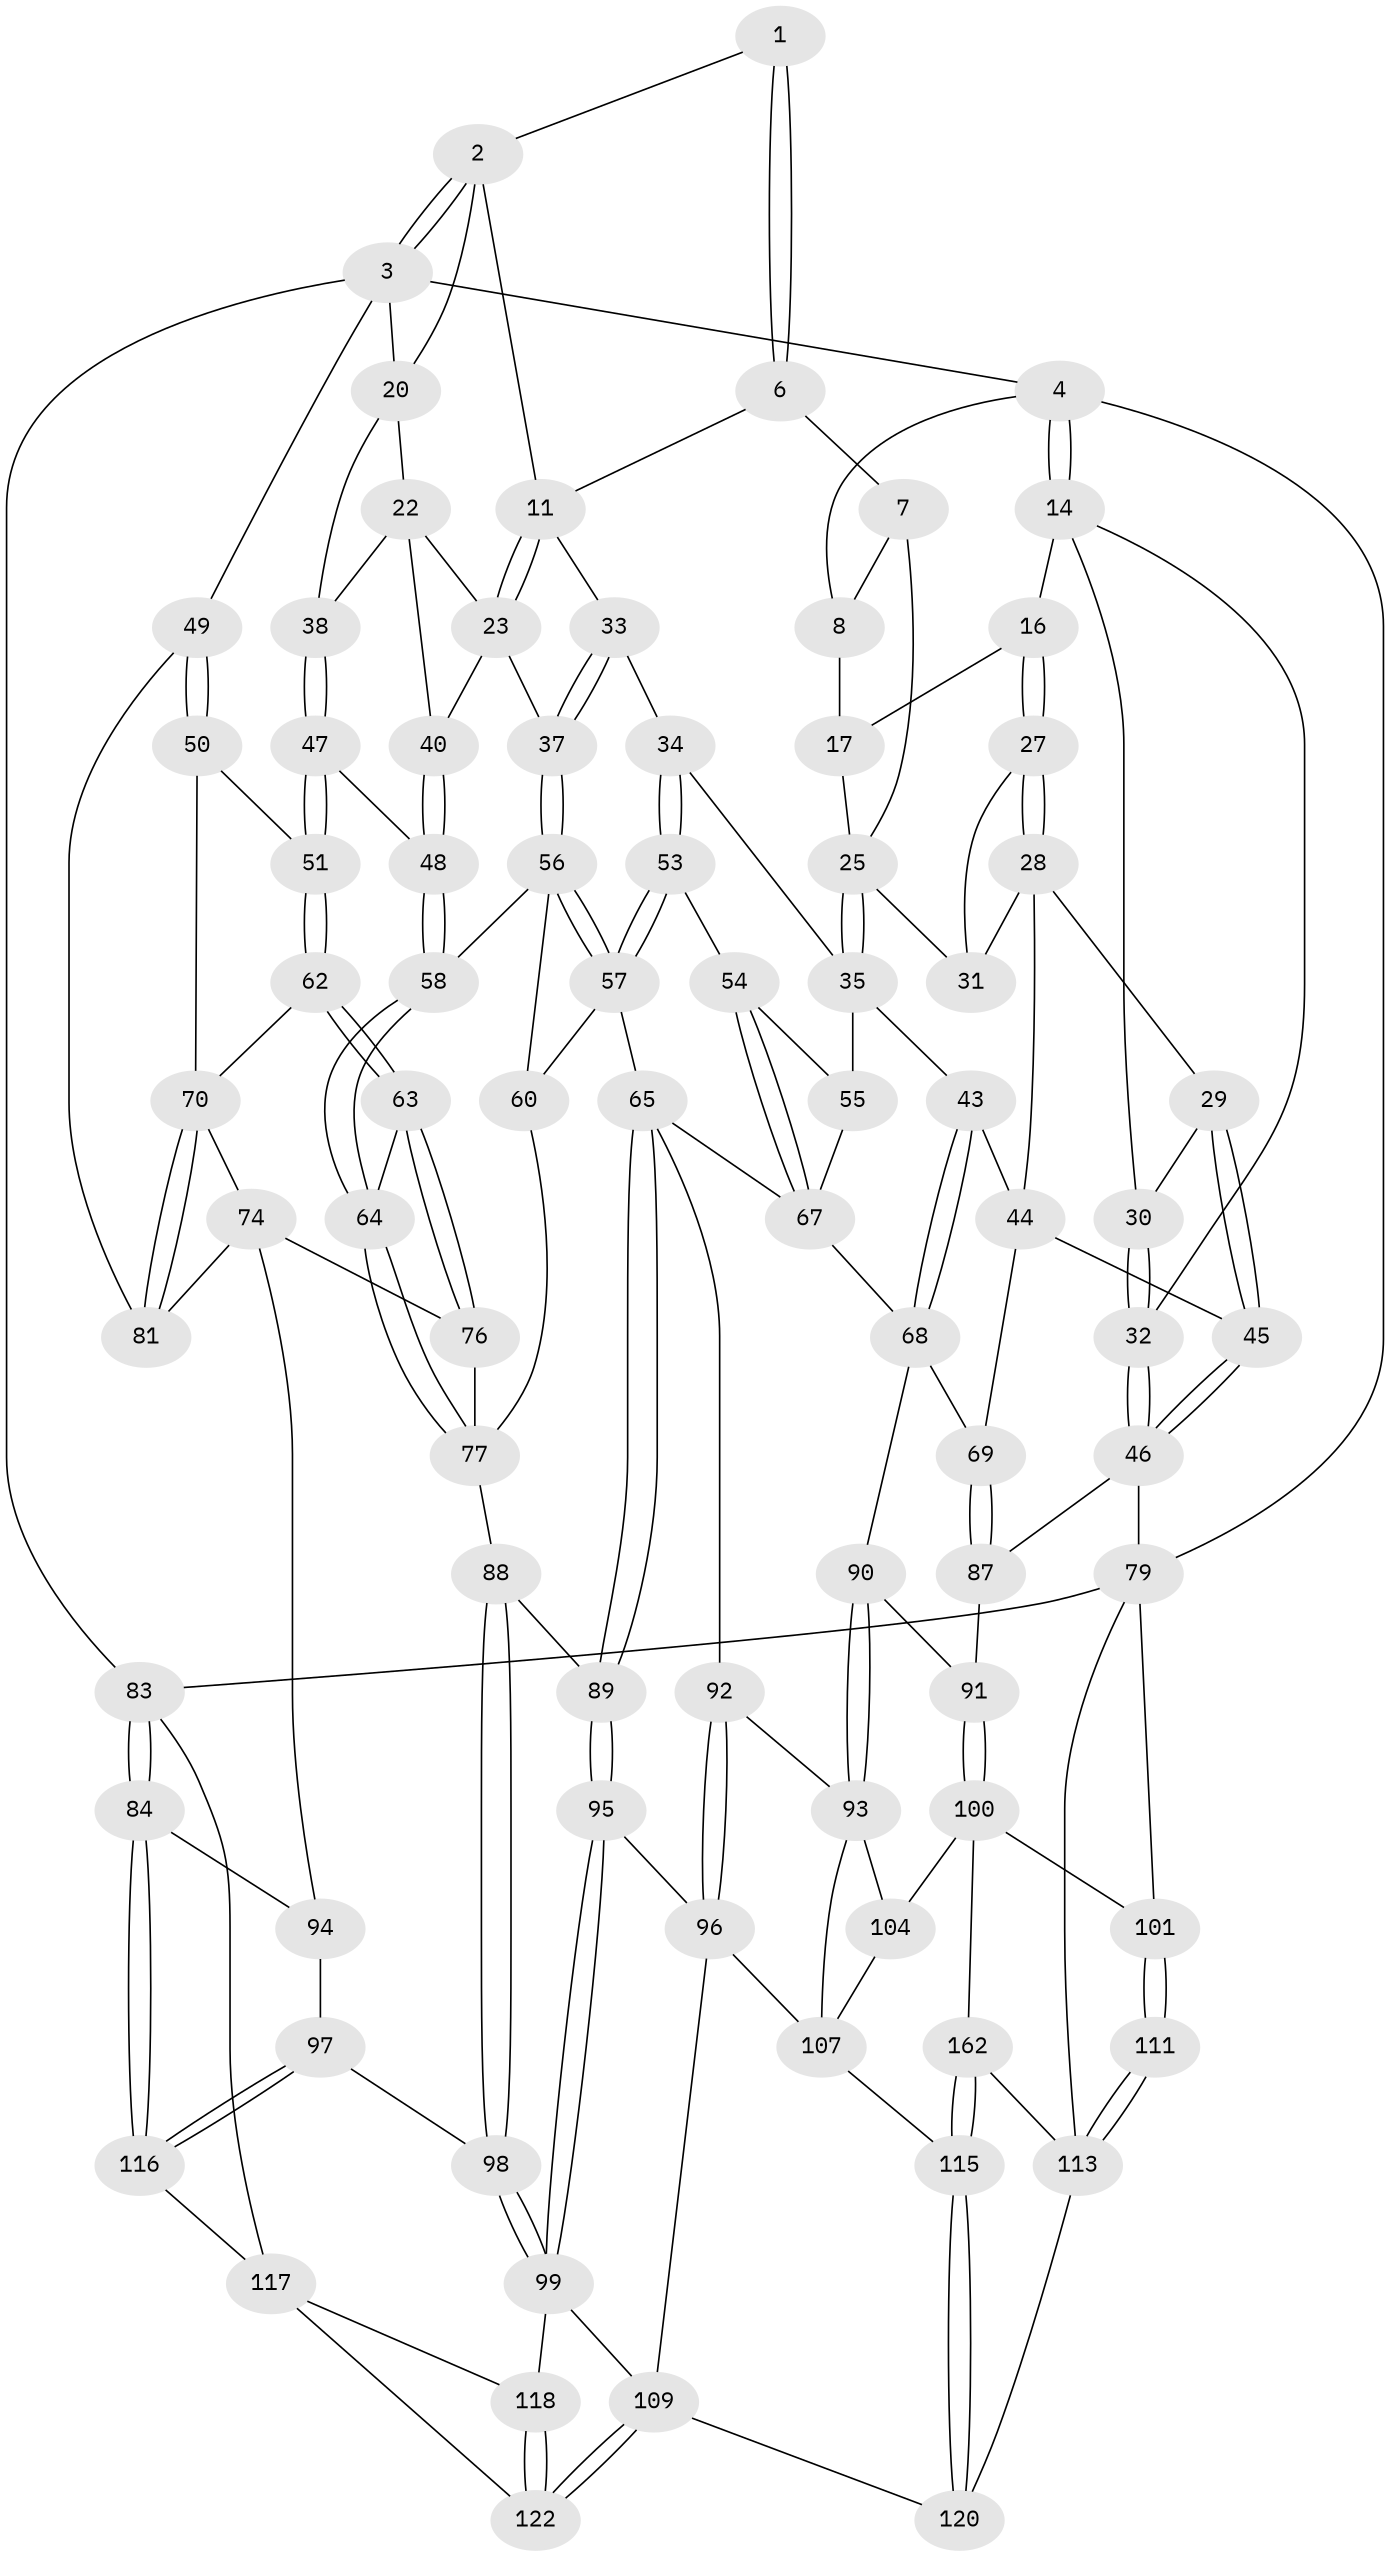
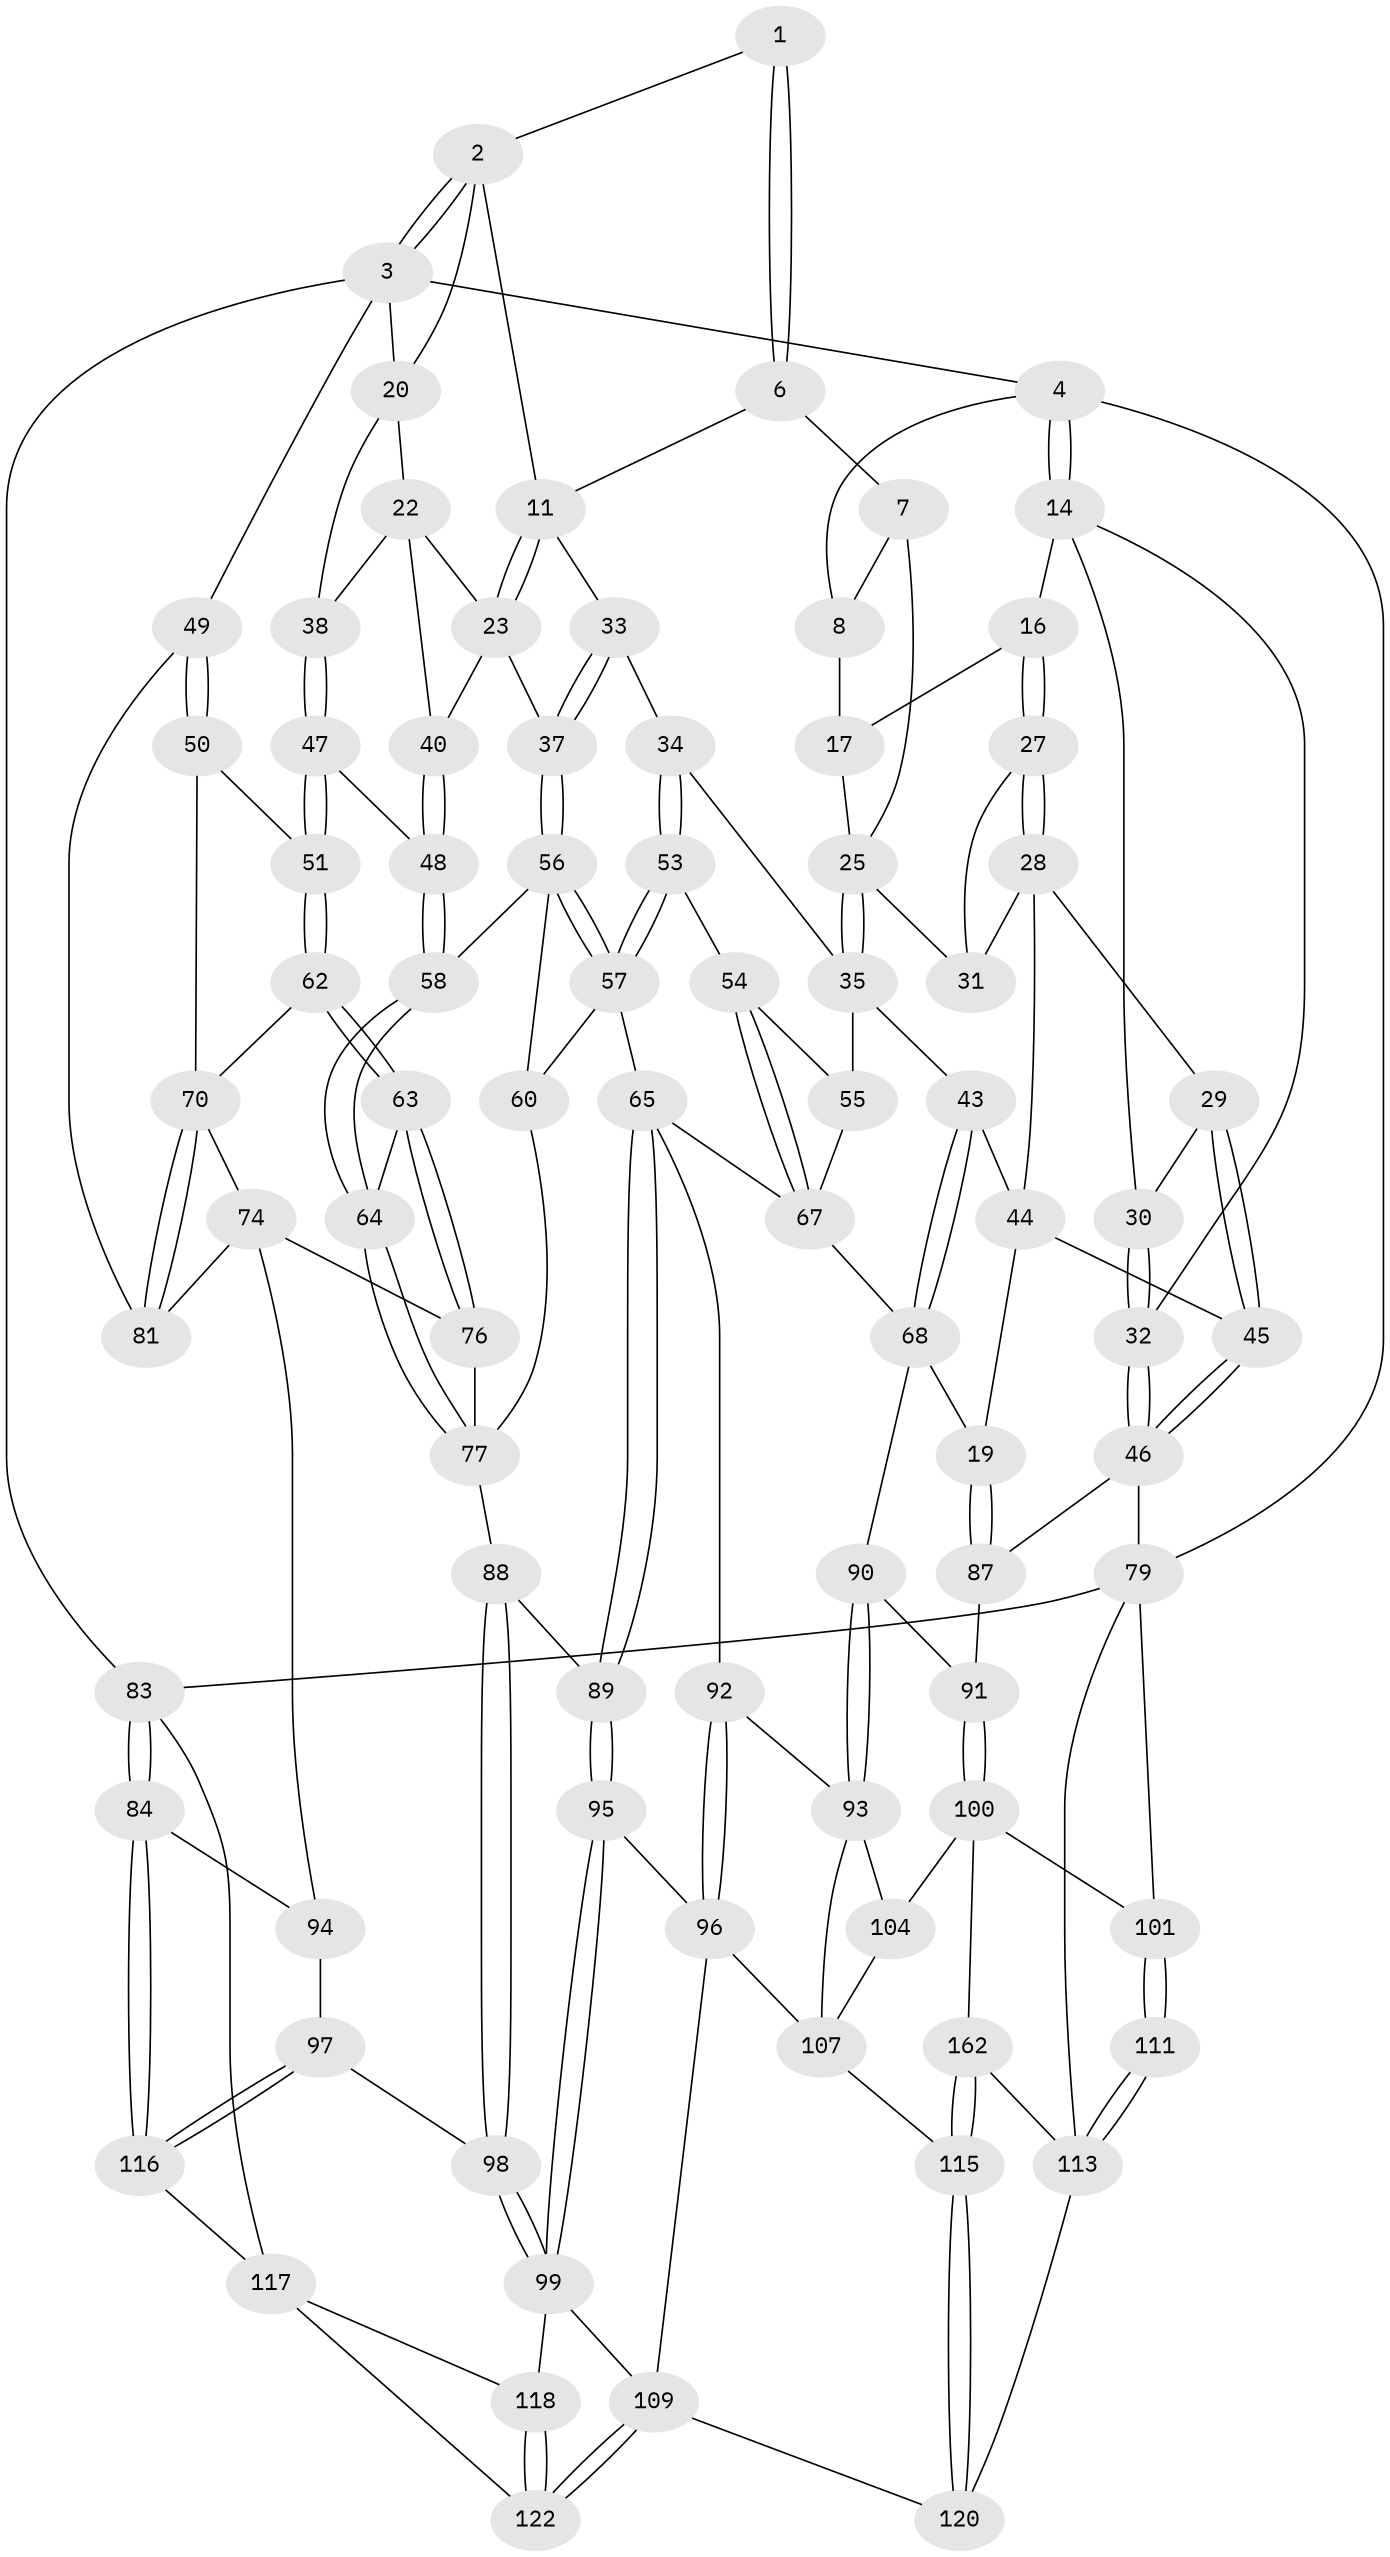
(981, 1456) -> (981, 1456)
